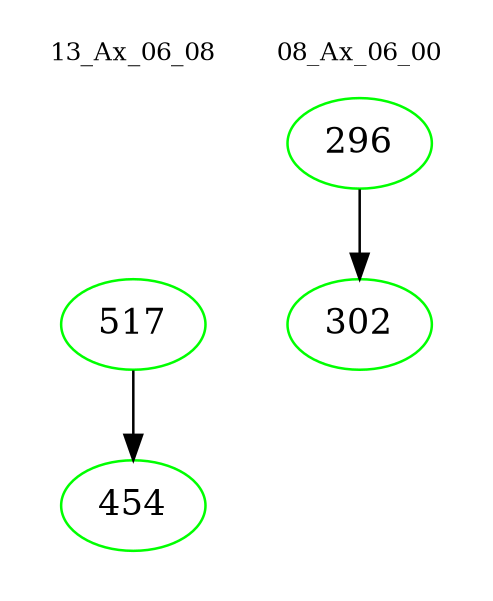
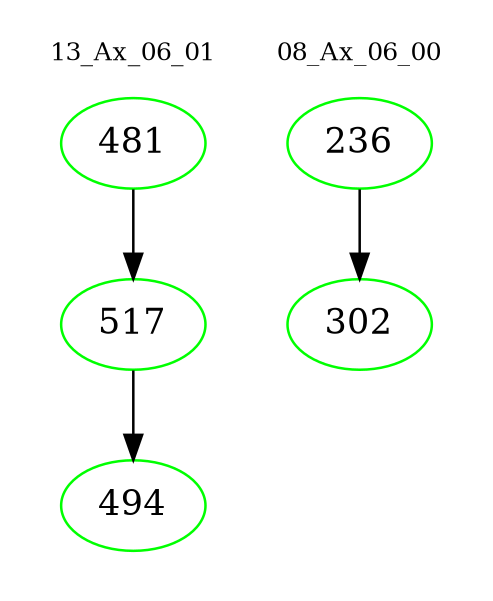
(133, 54) -> (133, 54)
none -> (133, 143)
(360, 143) -> (360, 143)
(133, 506) -> (133, 506)
